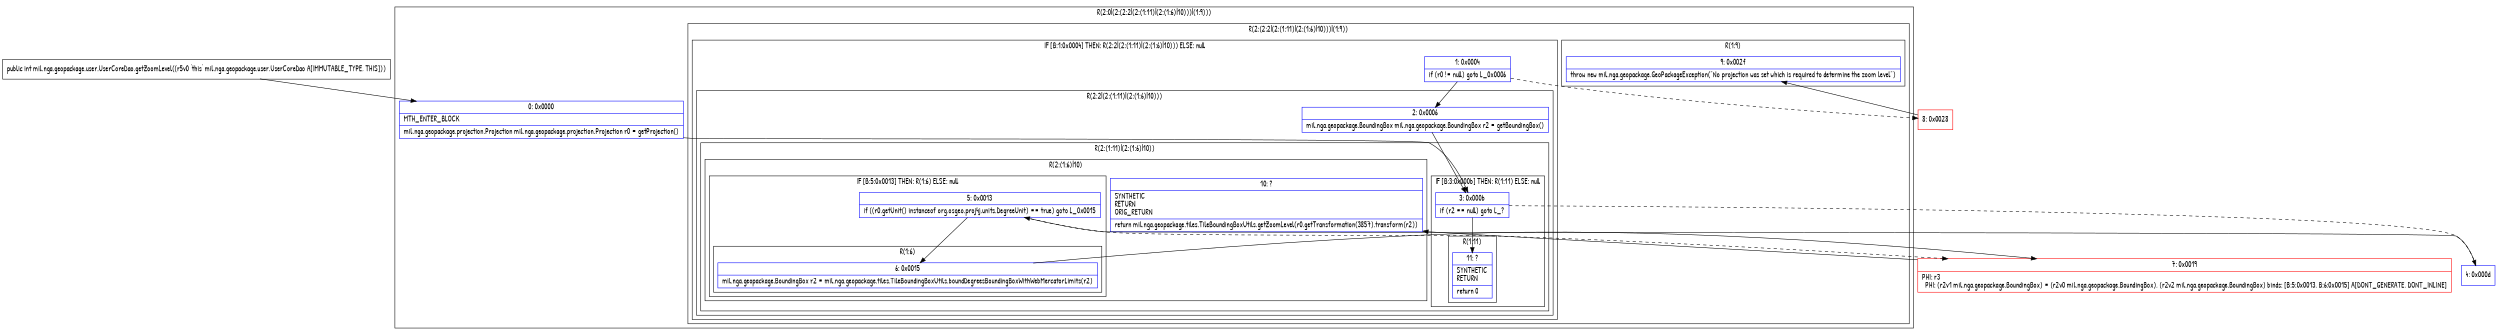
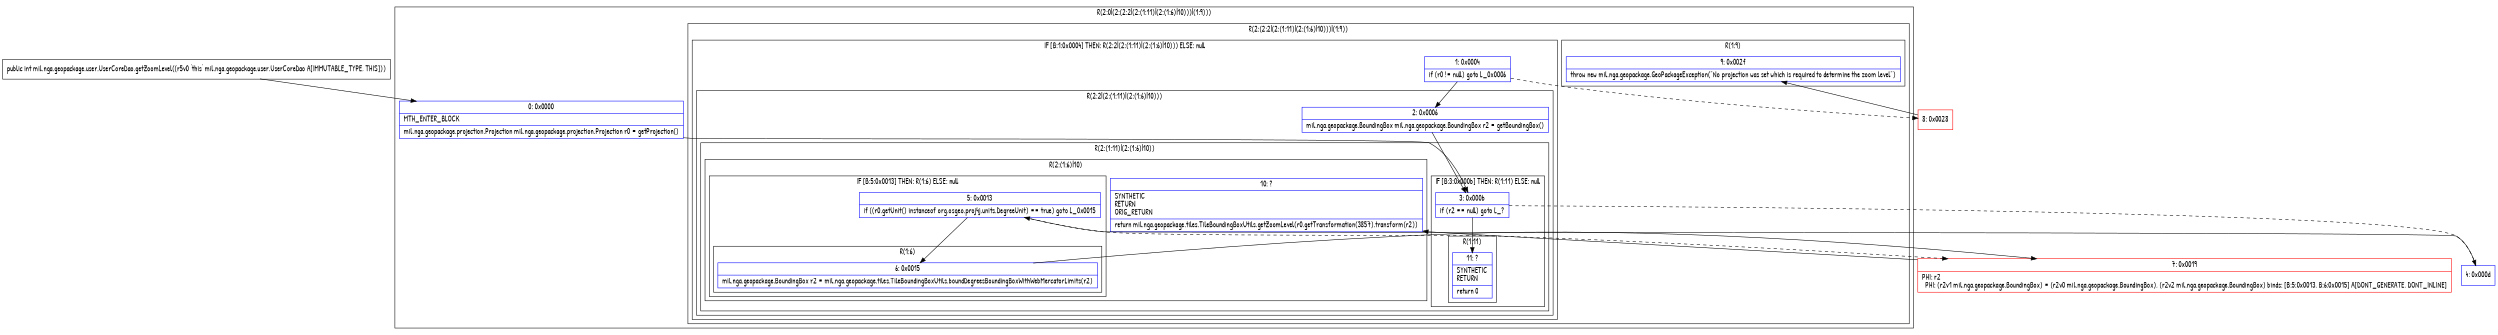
(1932, 278) -> (1932, 278)
